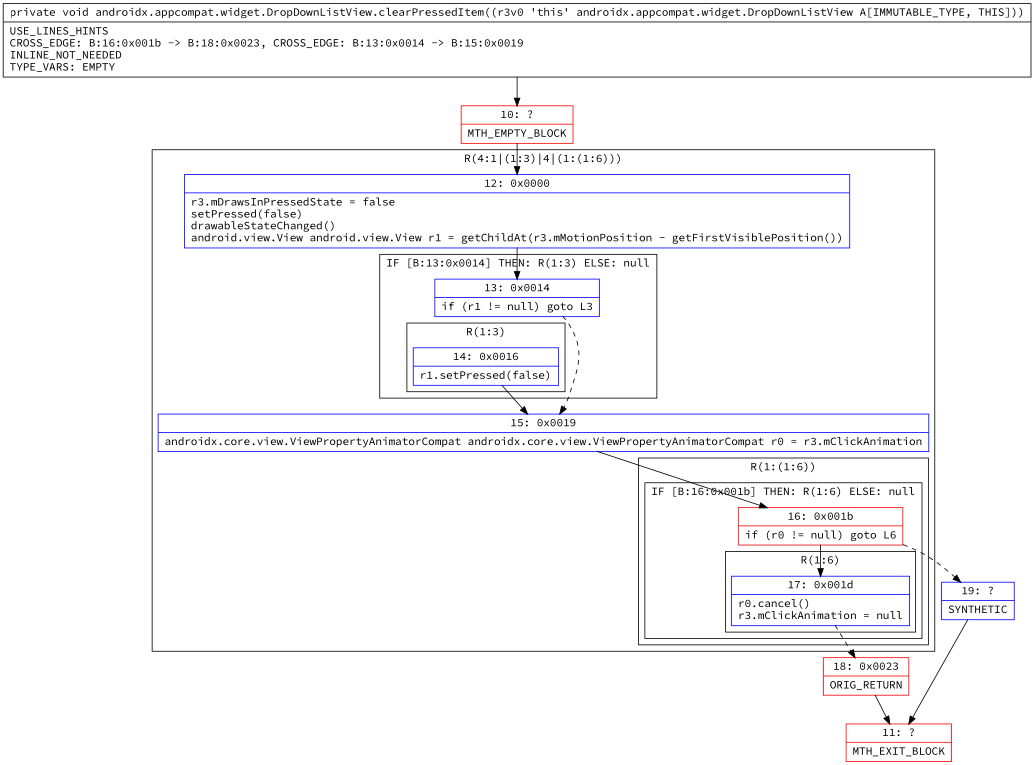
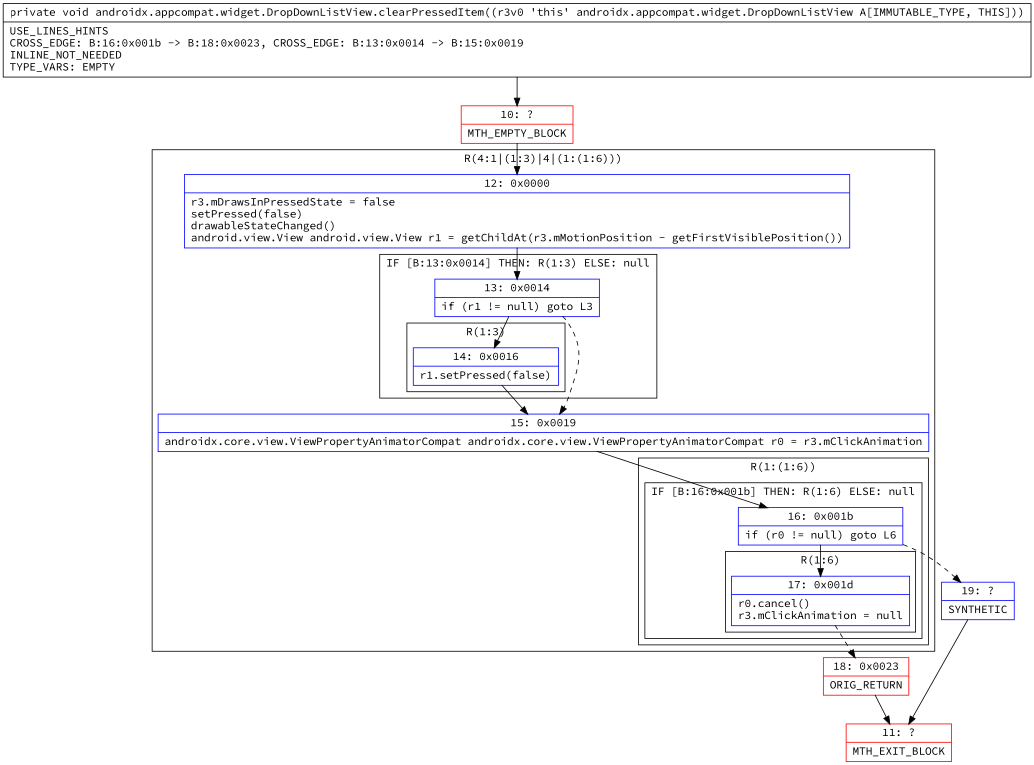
none -> (503, 328)
(821, 526) -> (821, 526)
